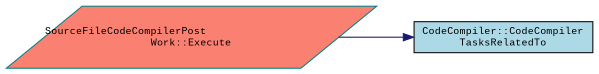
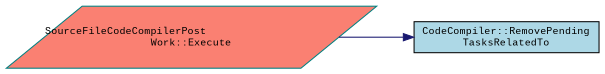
(503, 37) -> (507, 37)
